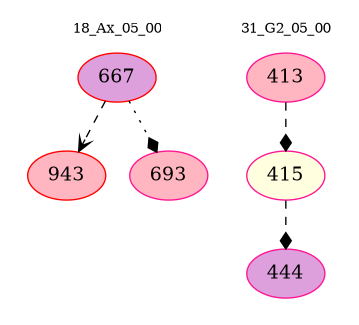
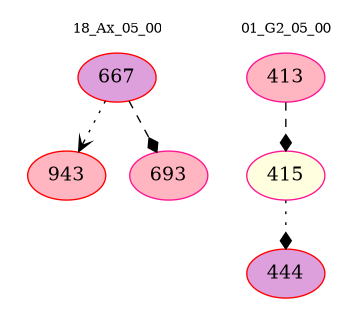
(287, 29) -> (287, 29)
(139, 119) -> (139, 119)
(95, 120) -> (95, 120)
(286, 217) -> (286, 217)
(286, 274) -> (286, 274)
